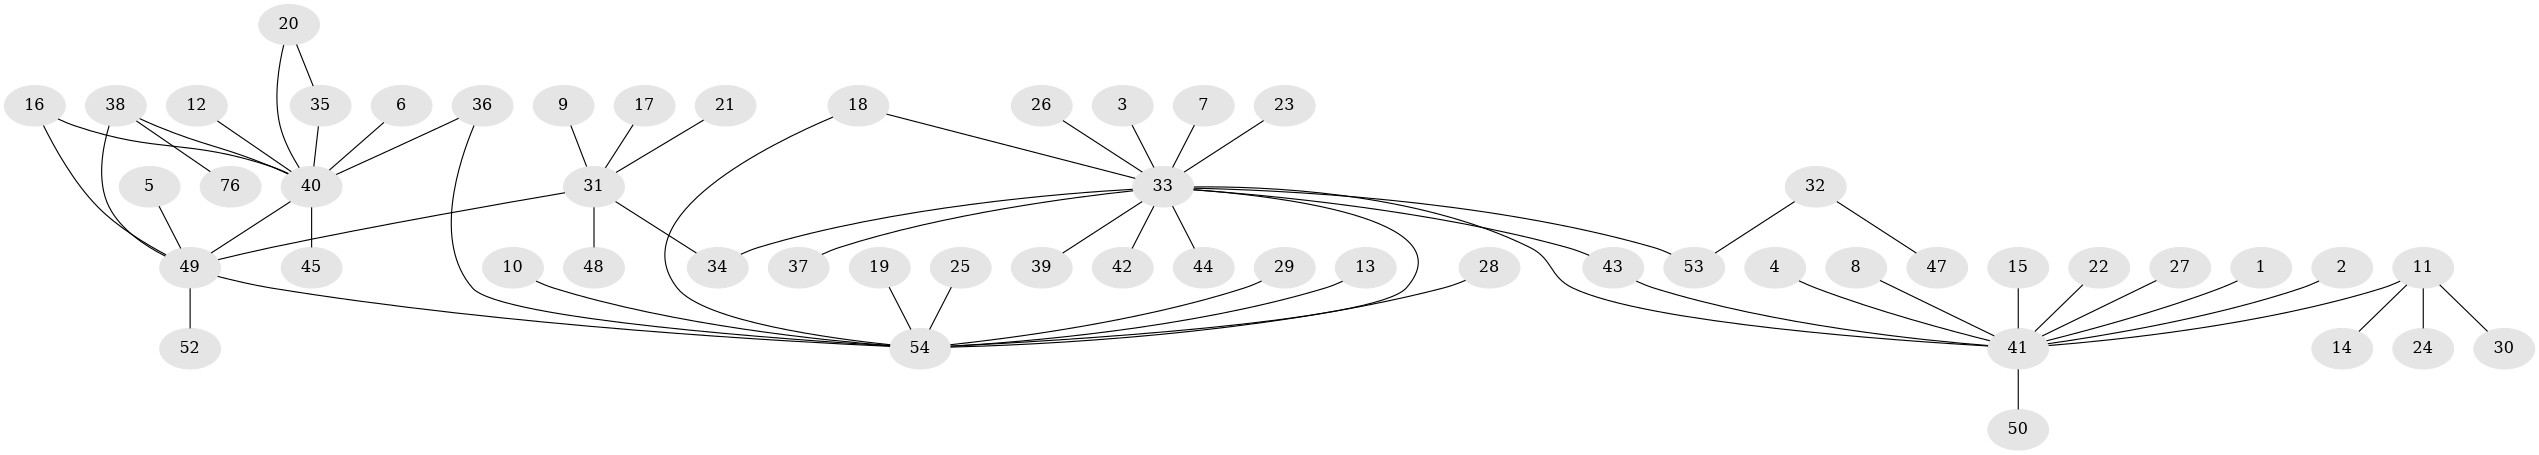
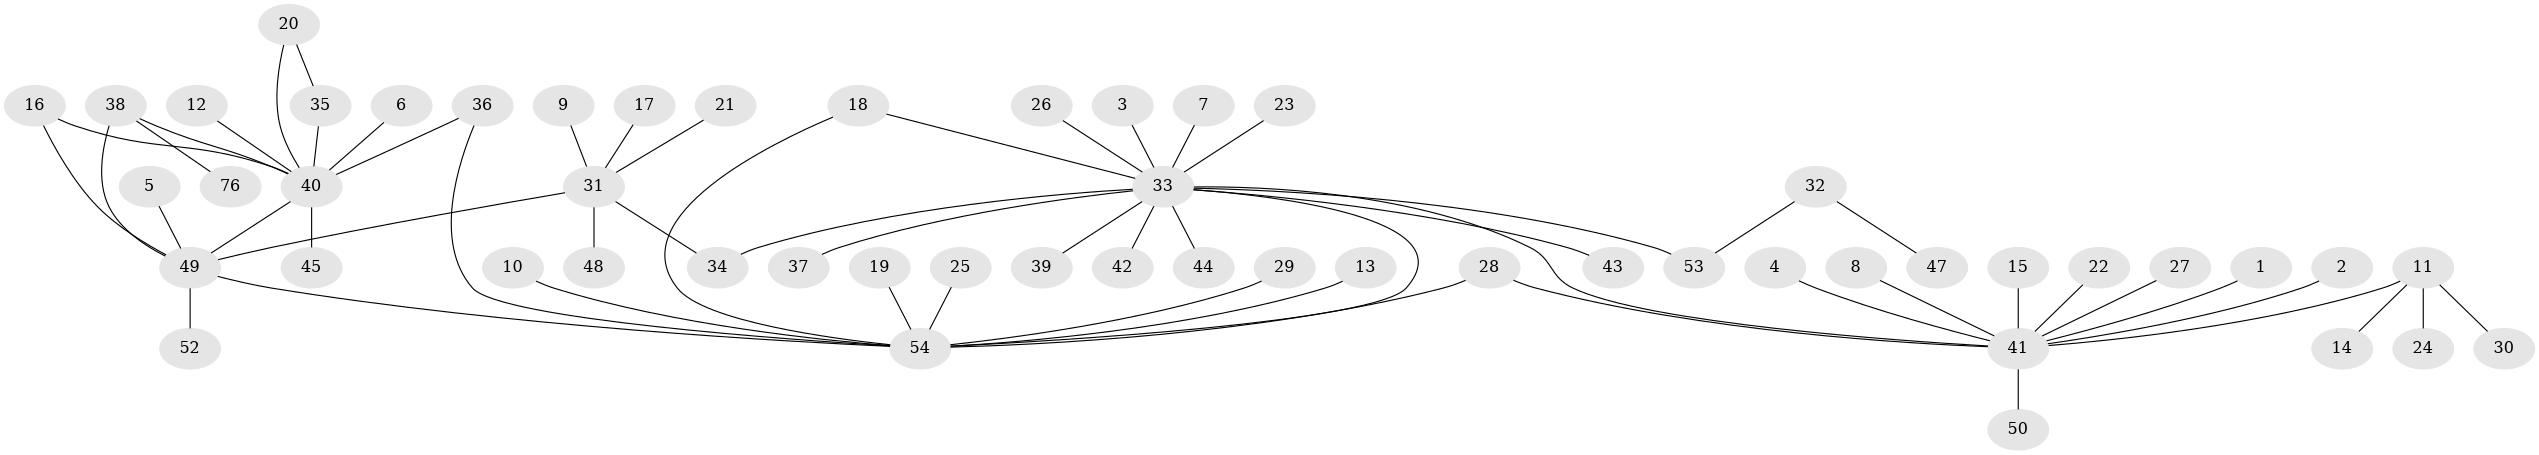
(1810, 324) -> (1749, 327)
